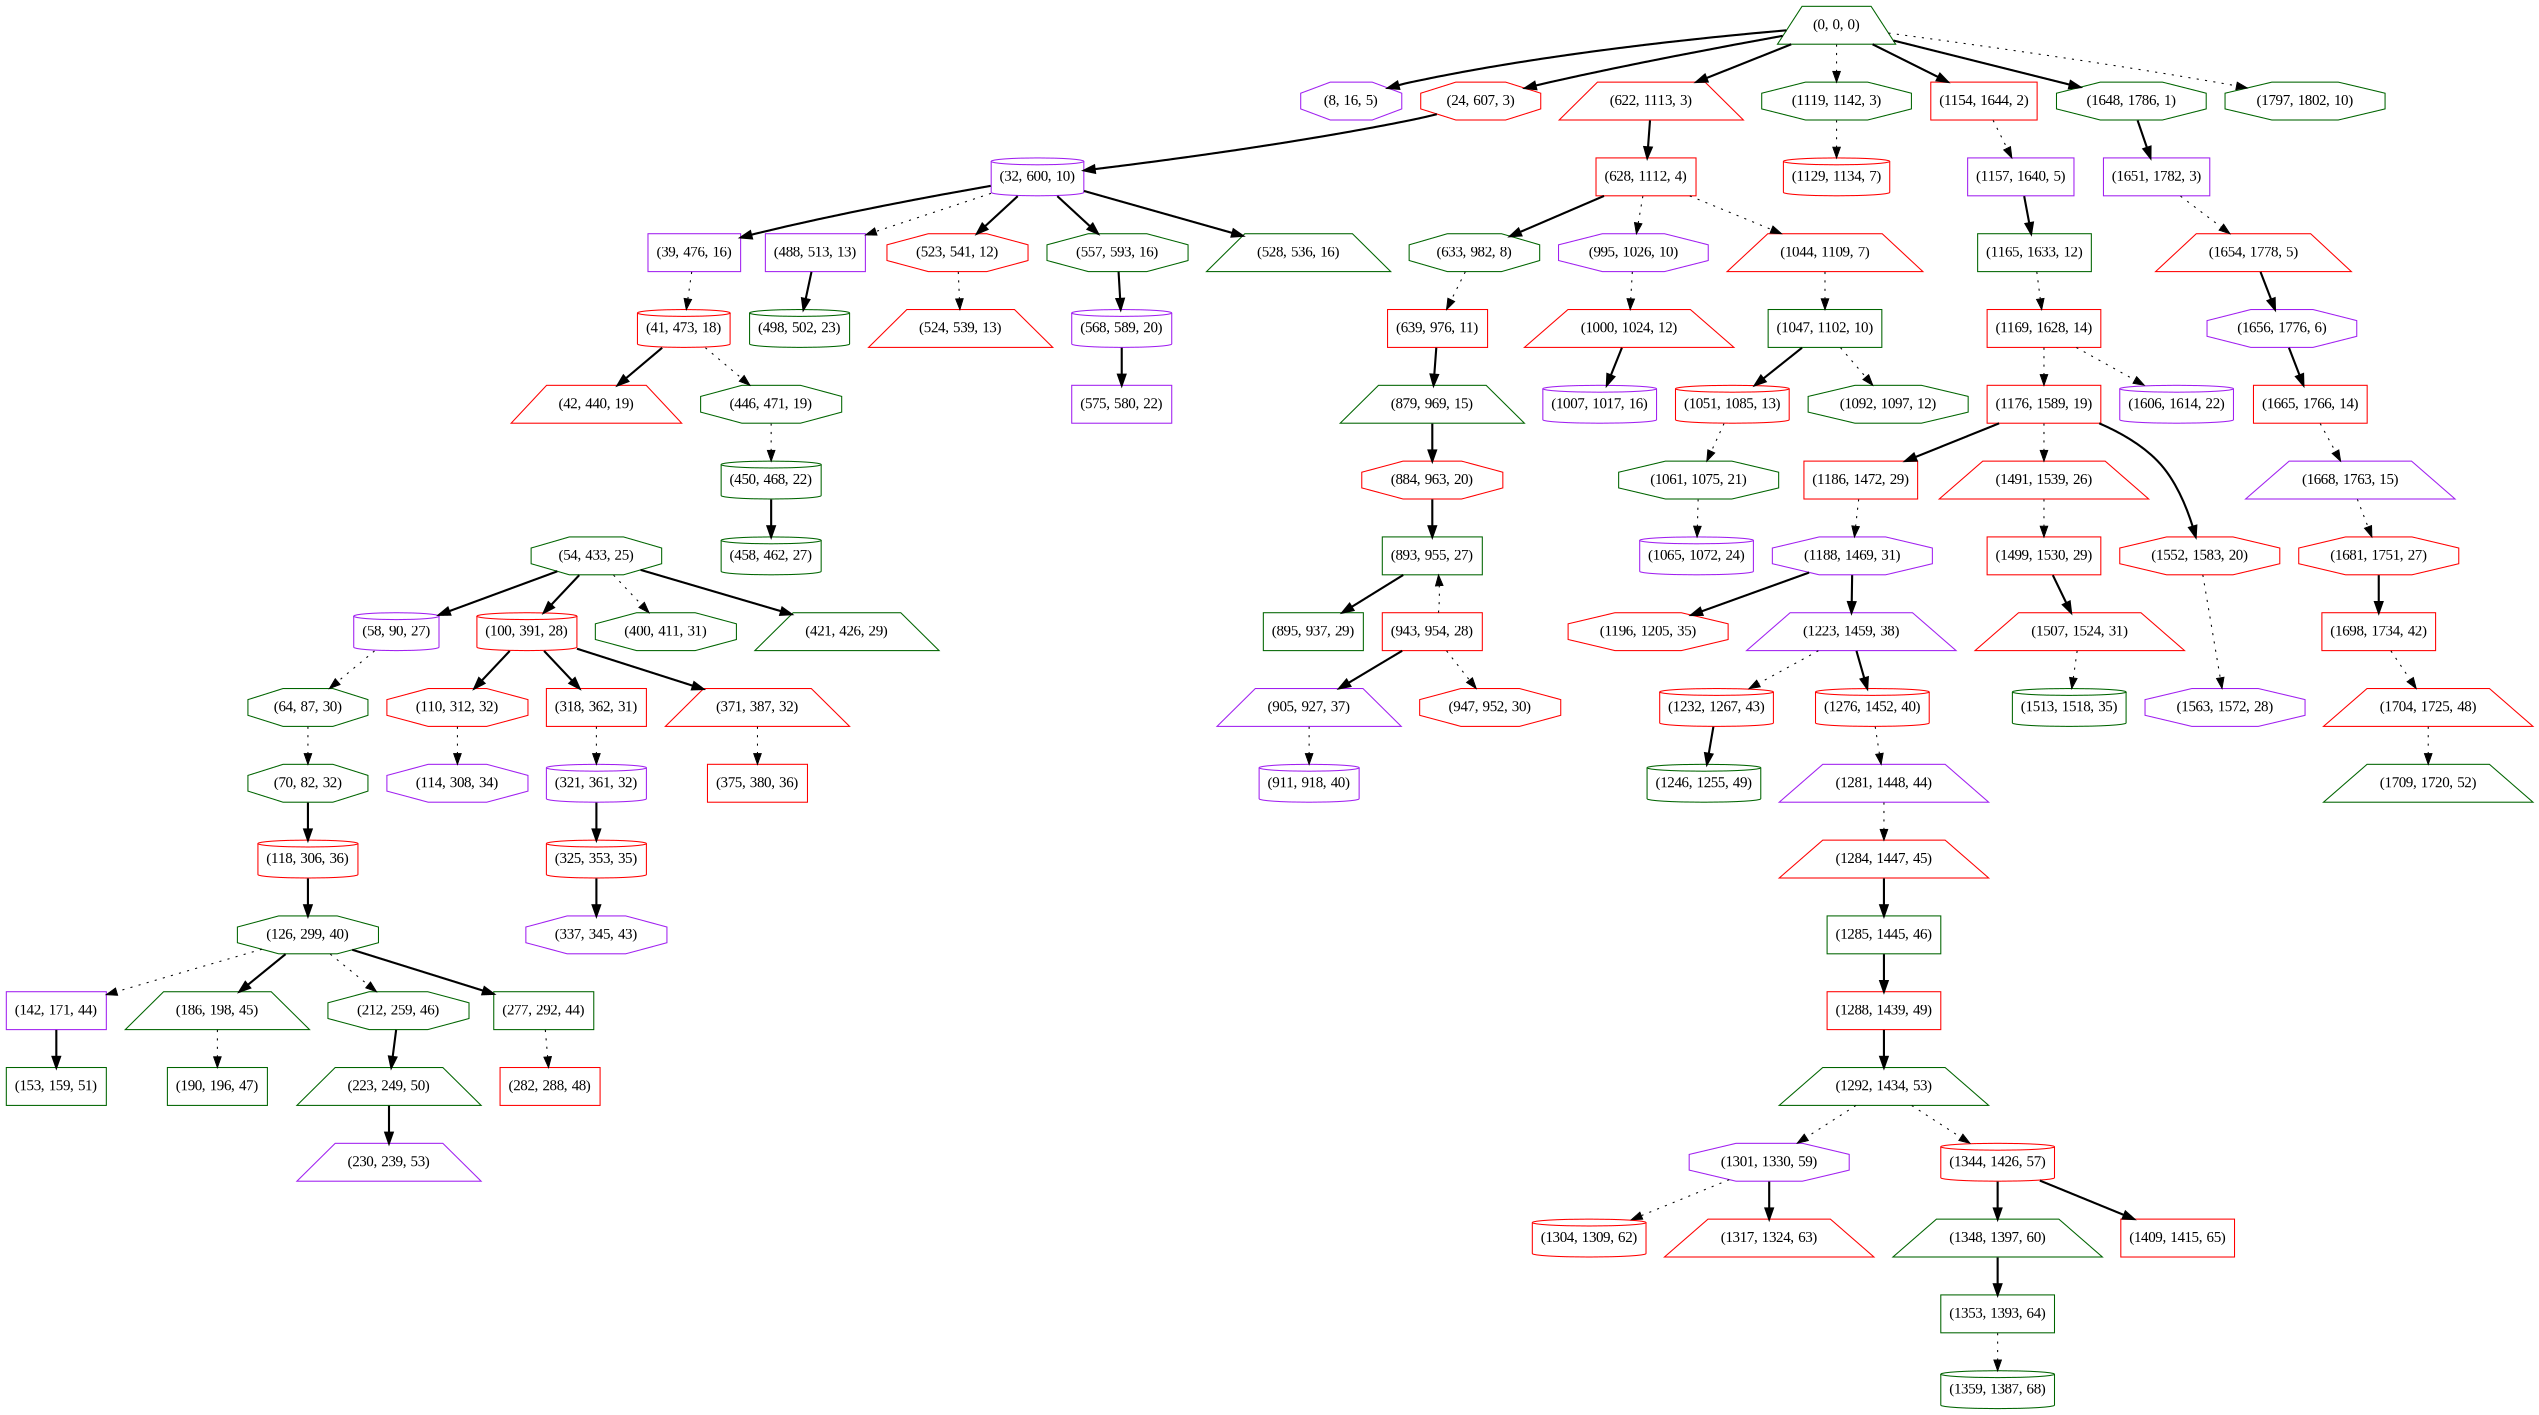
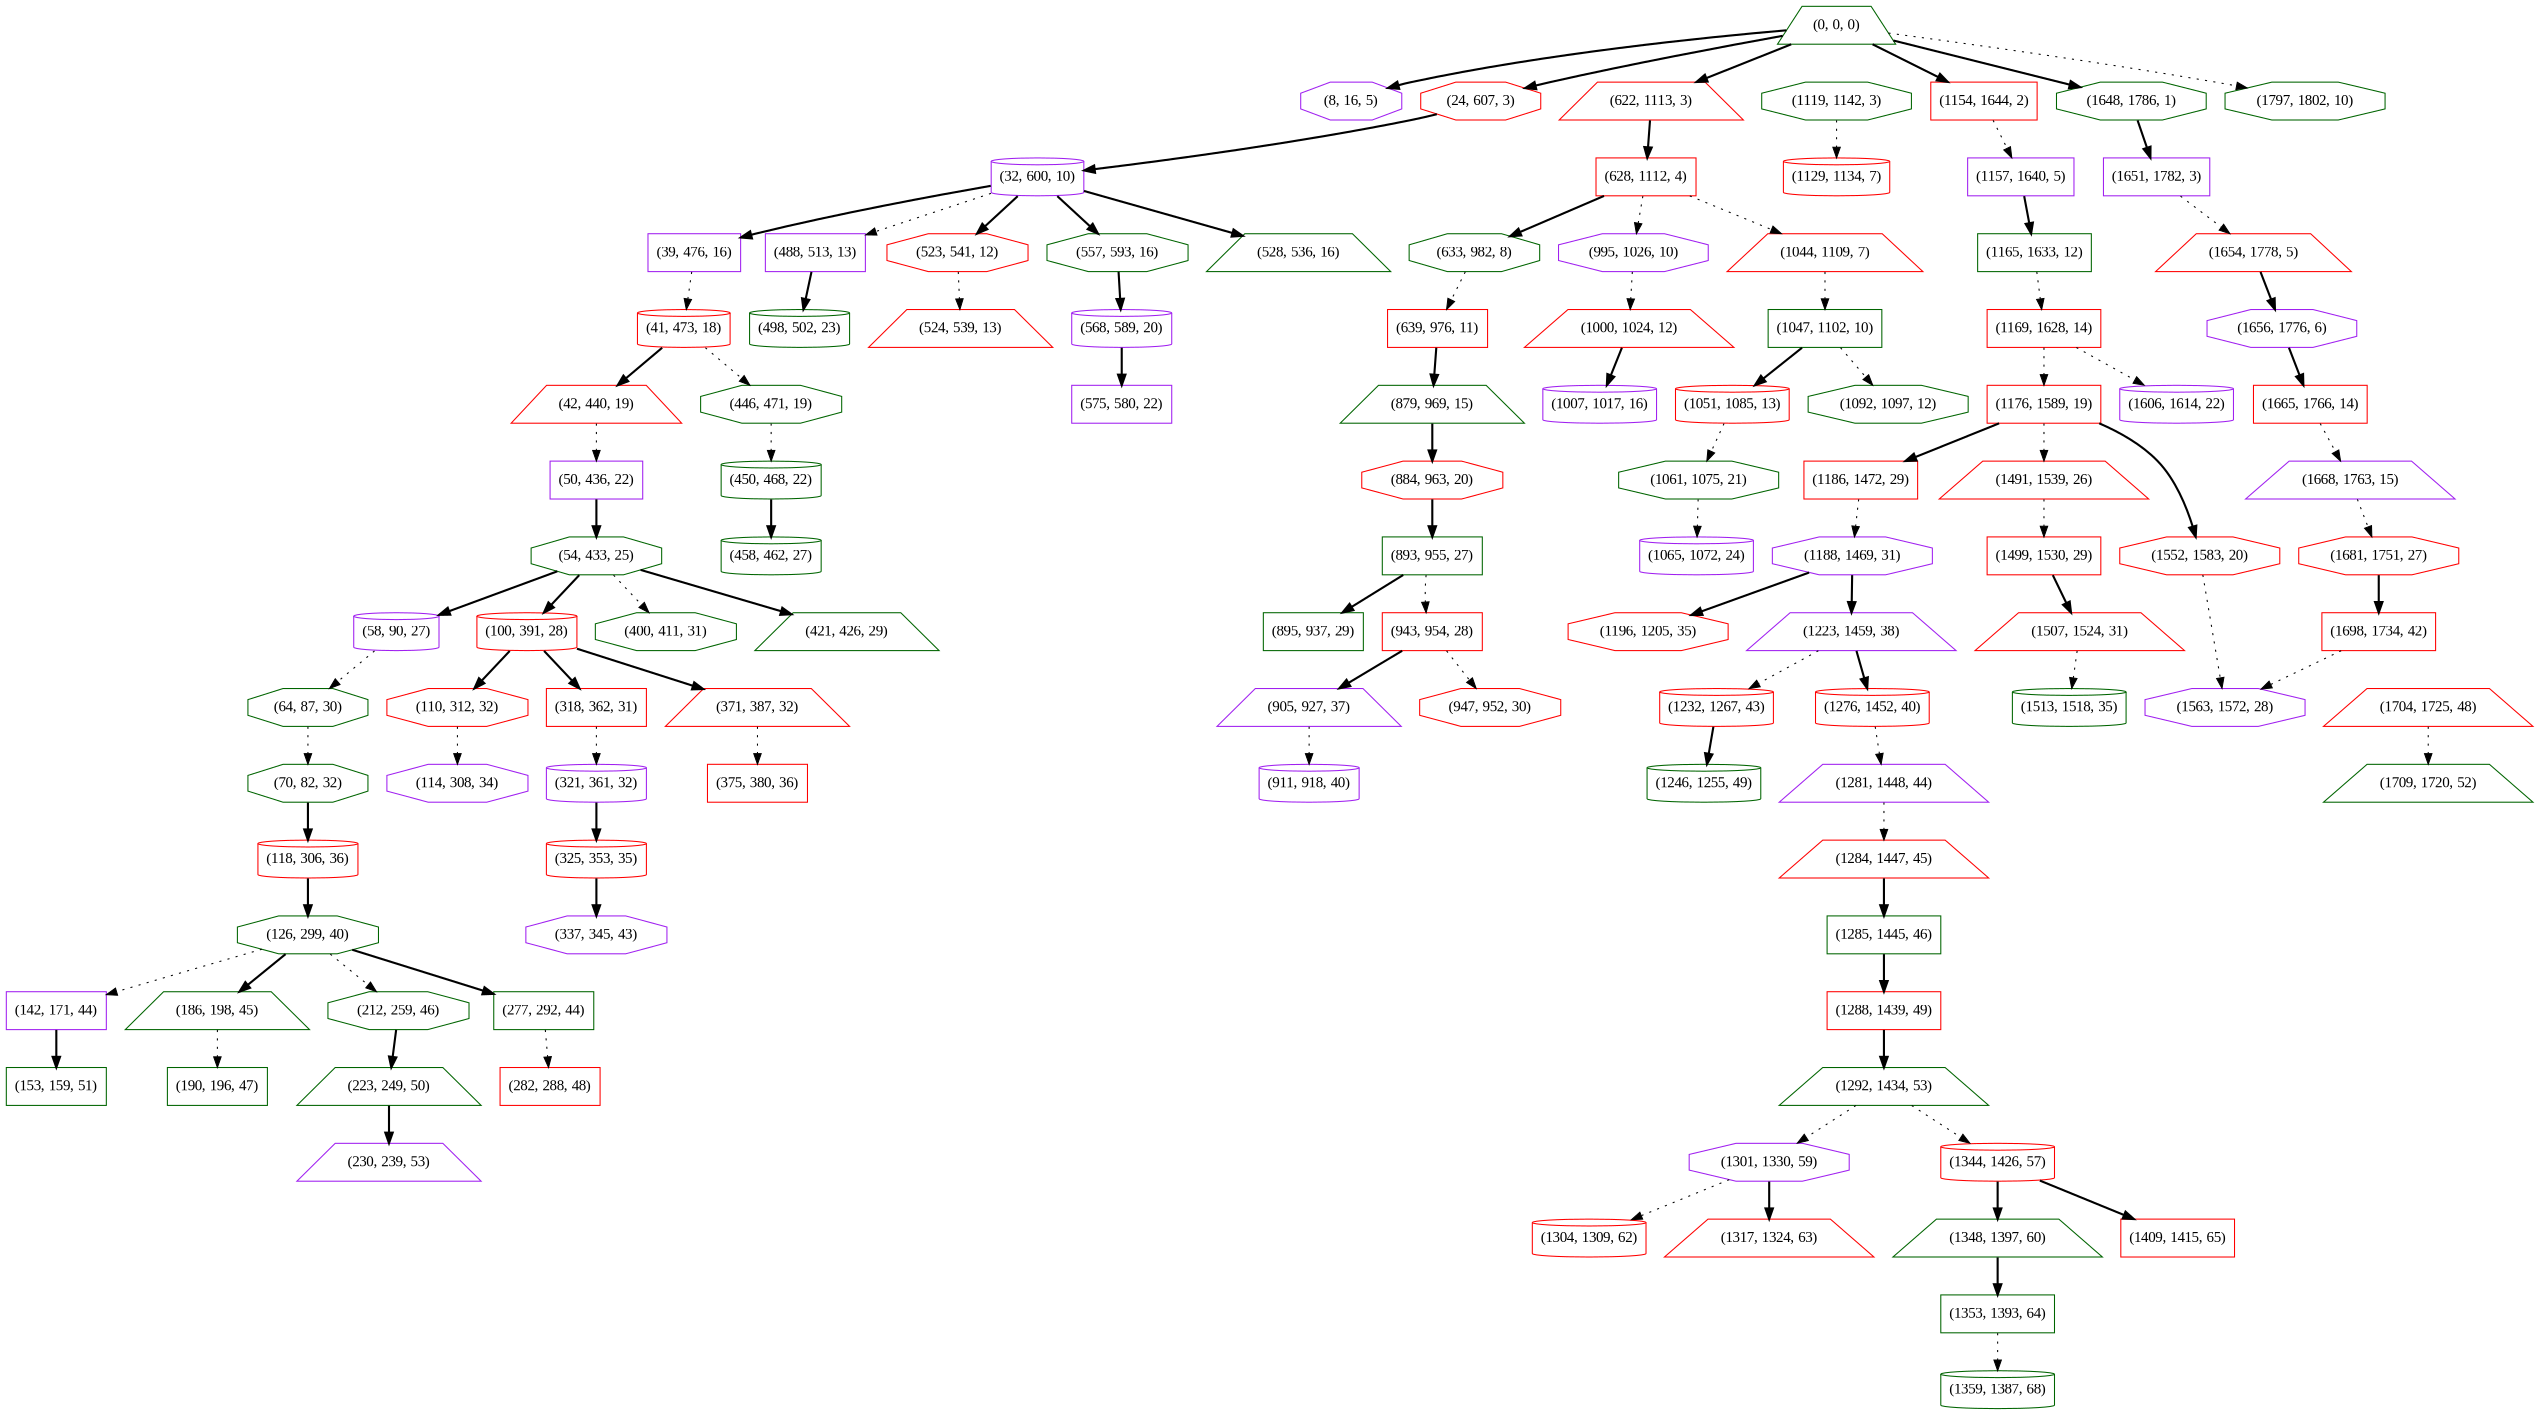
(1837, 58) -> none
none -> (596, 480)
(1439, 599) -> (1425, 589)
(2401, 665) -> (2306, 668)
